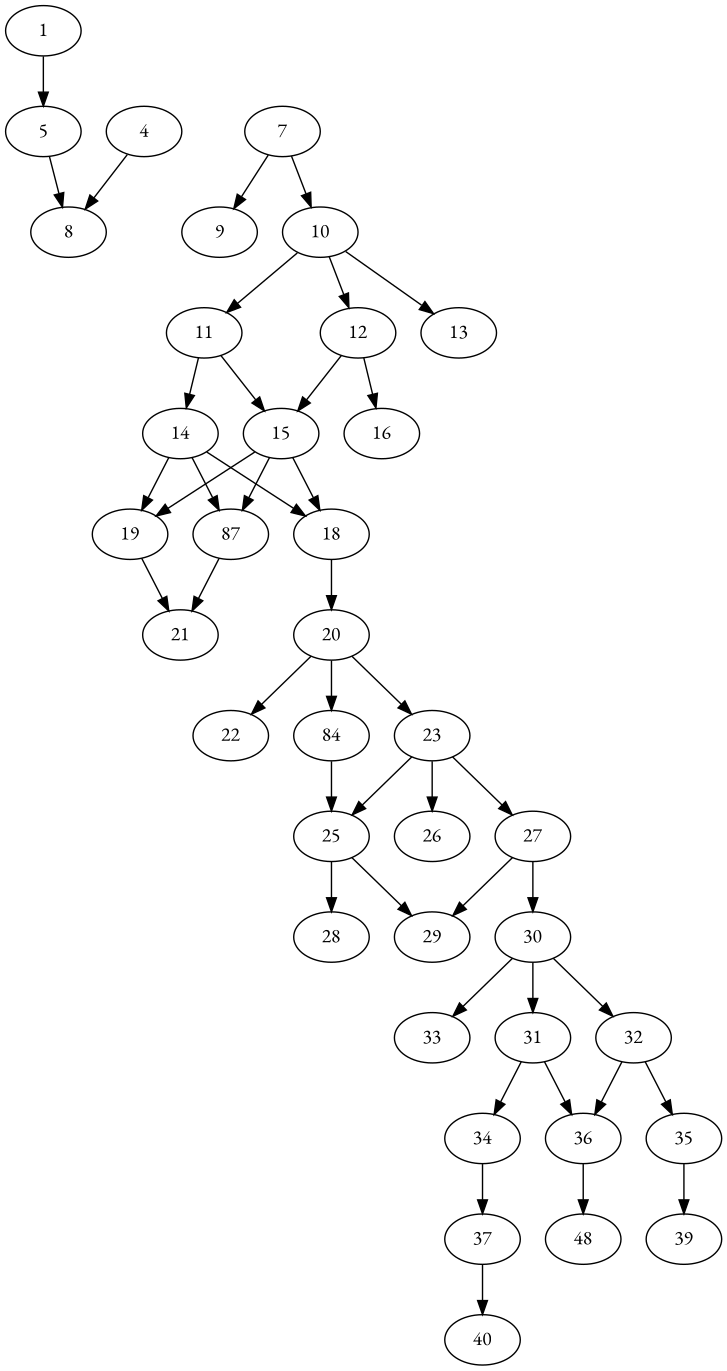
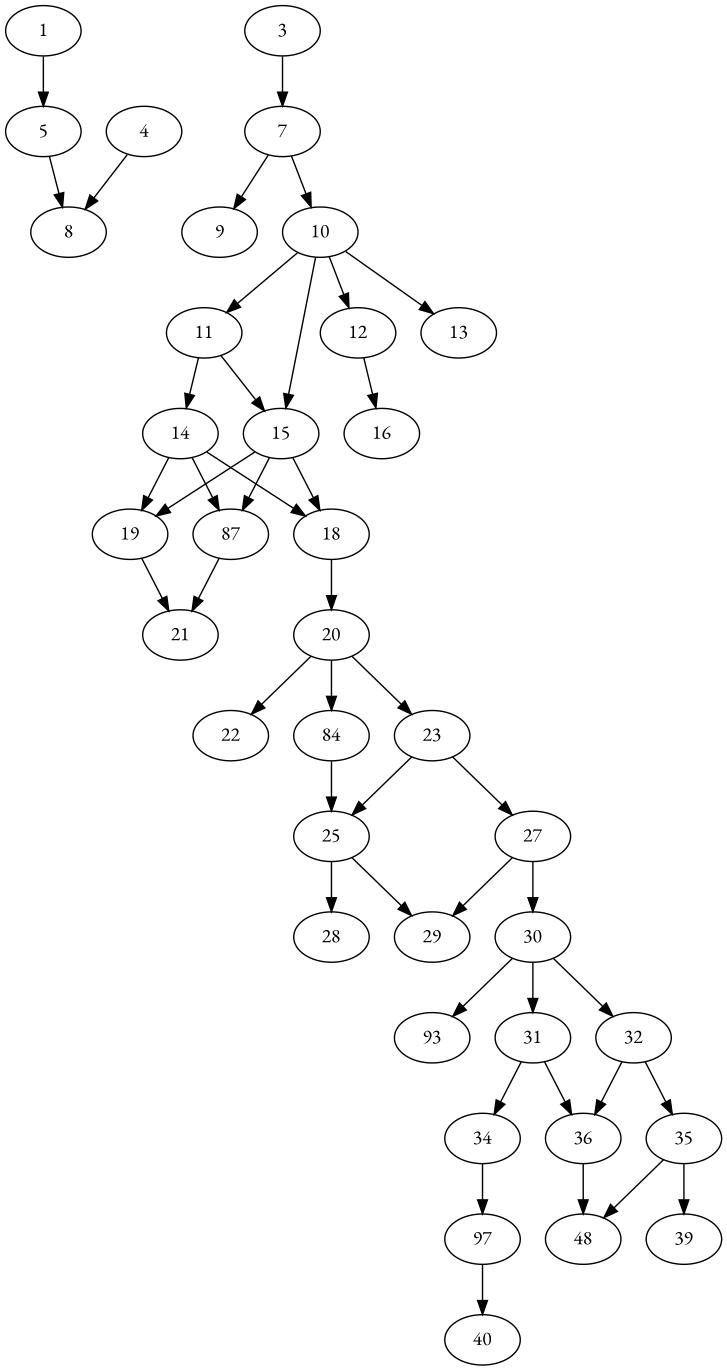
none -> (283, 31)
(324, 378) -> (302, 326)
(432, 836) -> none
(432, 1038) -> (432, 1038)
none -> (639, 1184)
(483, 1239) -> (483, 1239)
